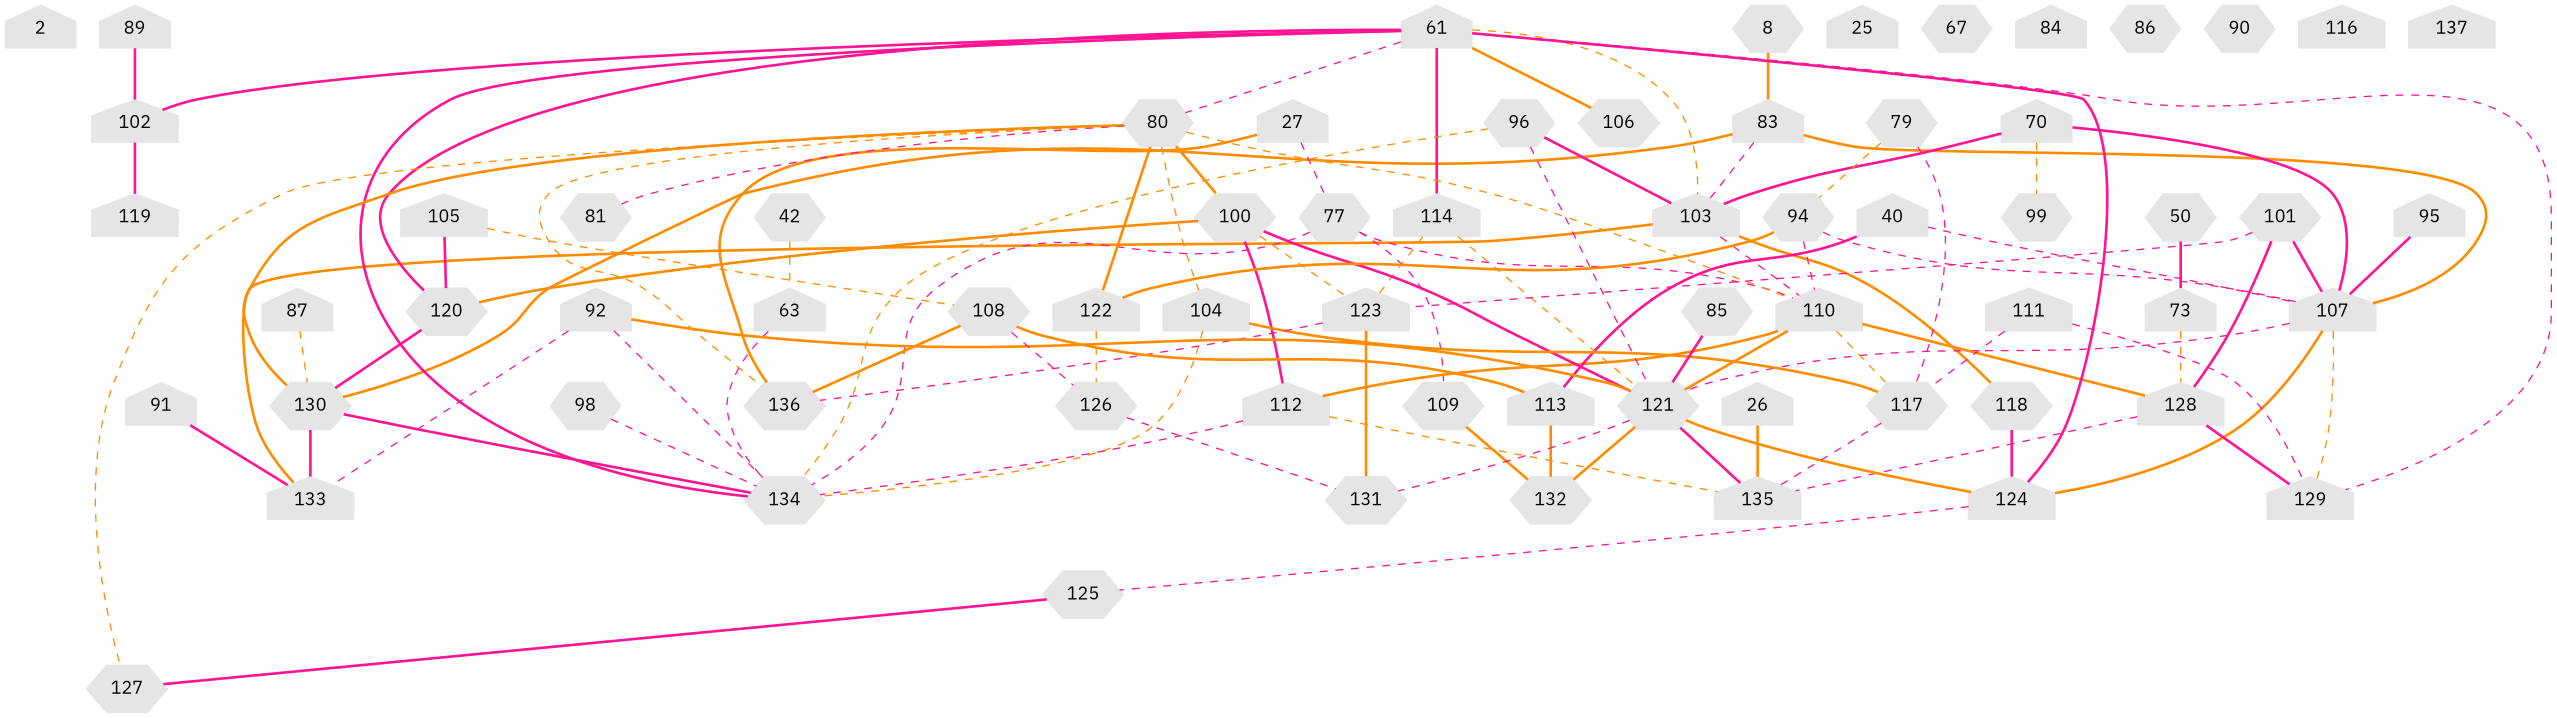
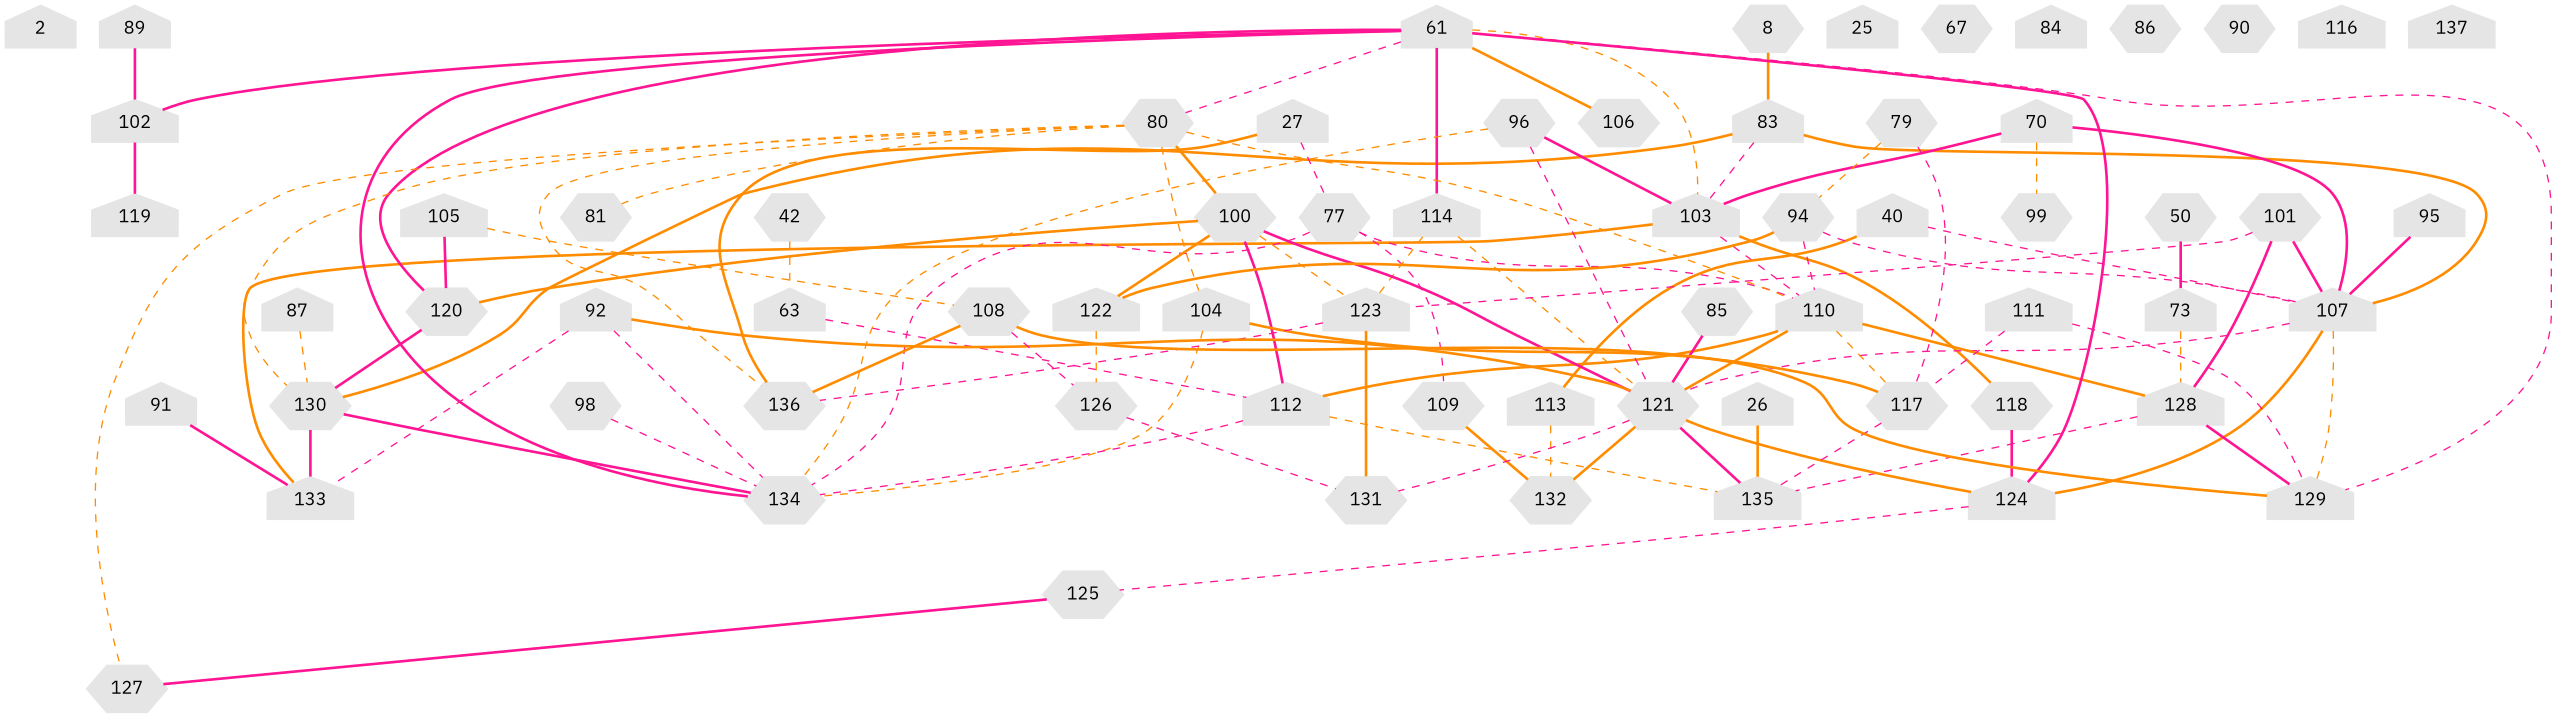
(510, 168) -> (510, 168)
(757, 170) -> (757, 170)
(1128, 215) -> (1164, 266)
(1732, 264) -> (1732, 264)
(1258, 360) -> (1811, 386)
(727, 403) -> (1025, 357)
(1551, 440) -> (1551, 440)
